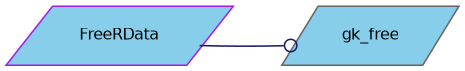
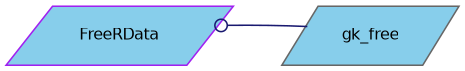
(242, 46) -> (267, 25)
